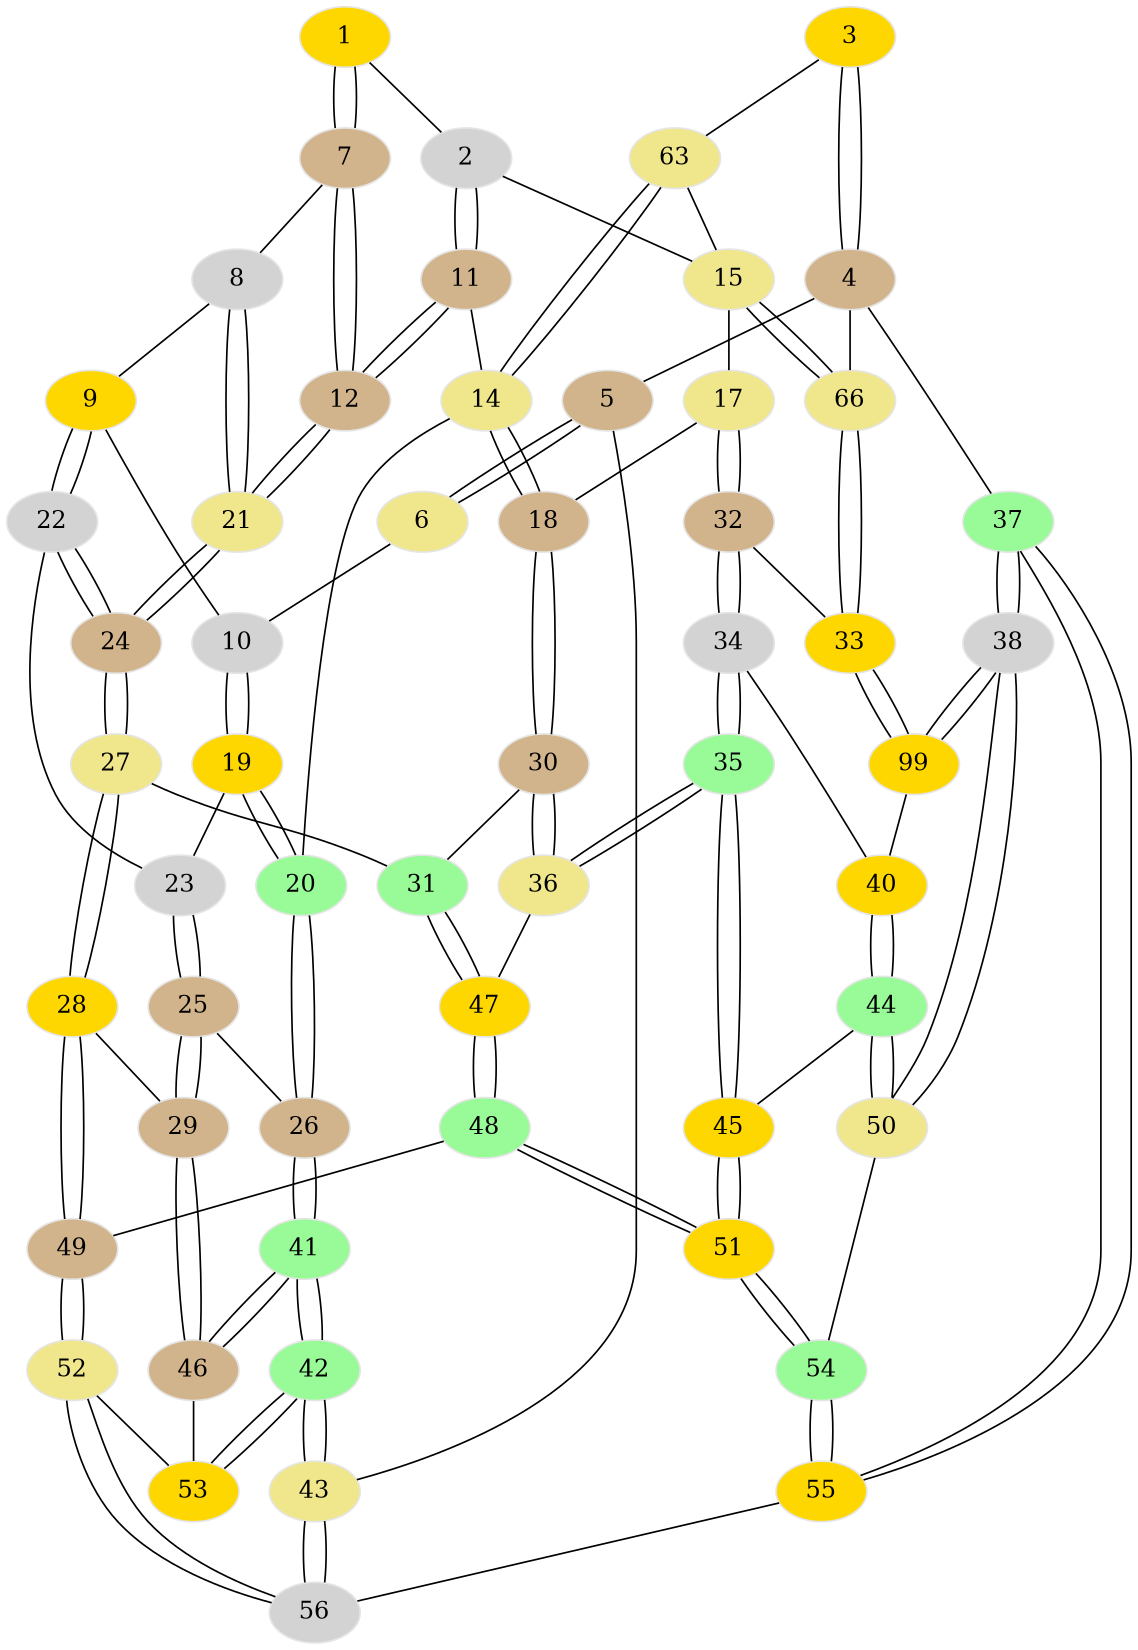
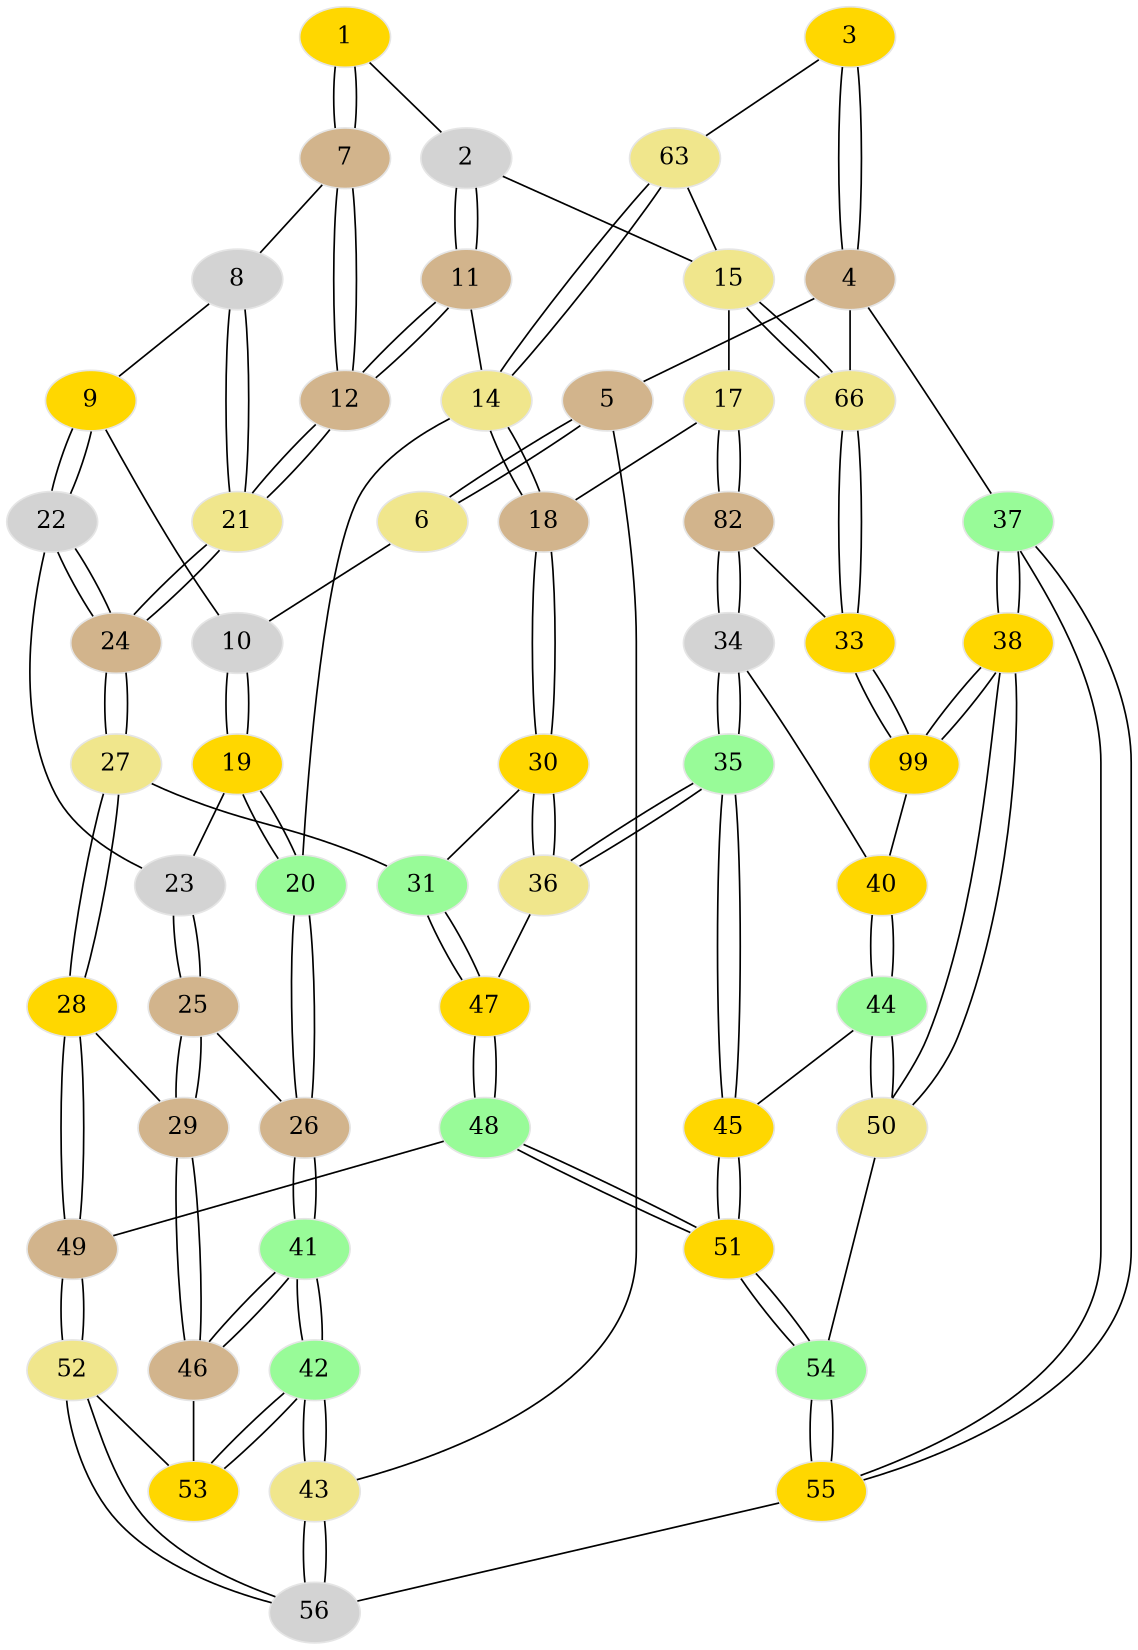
(729, 522) -> (729, 522)
(1008, 643) -> (1008, 643)
(544, 764) -> (544, 764)
